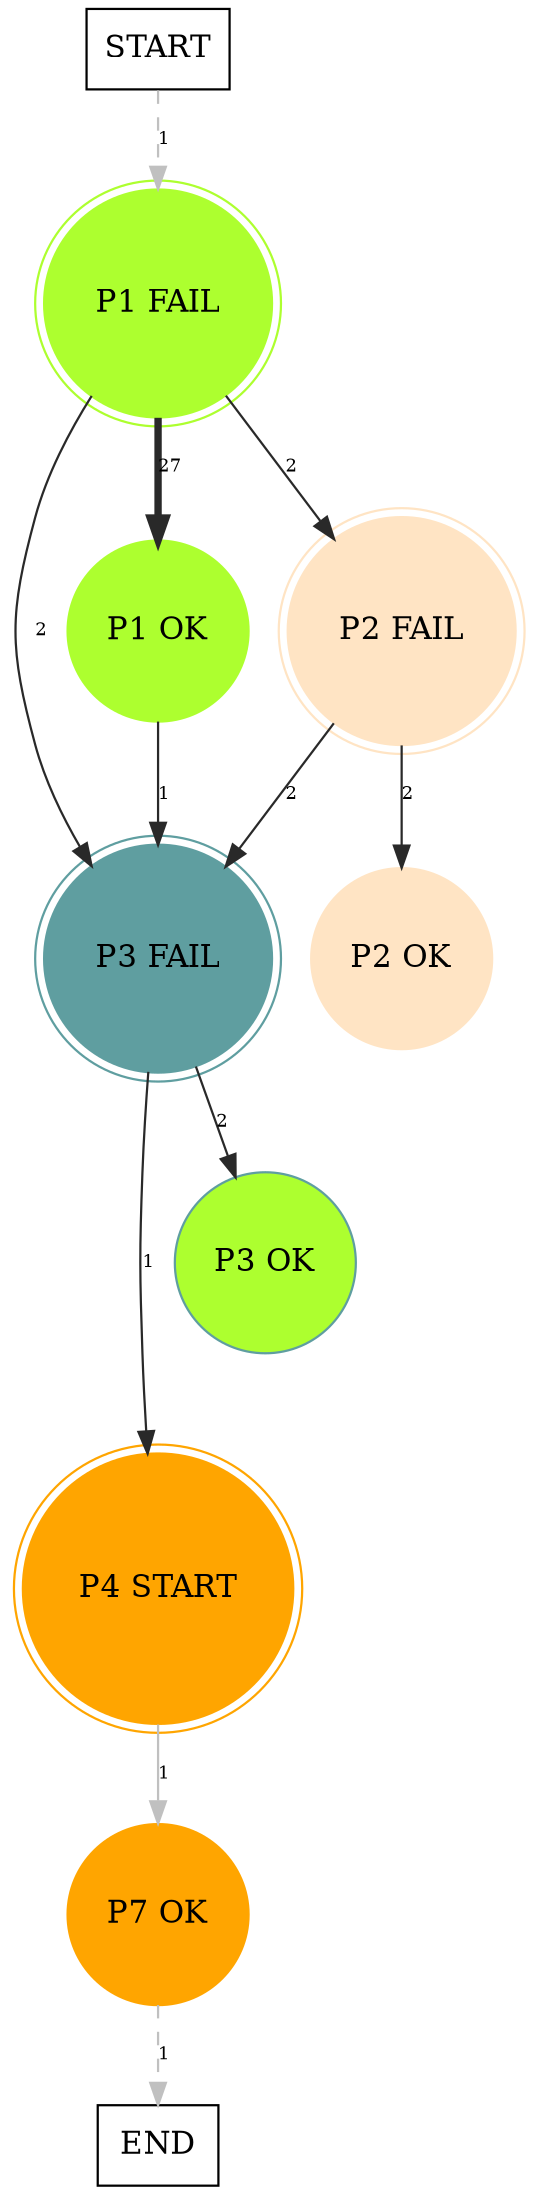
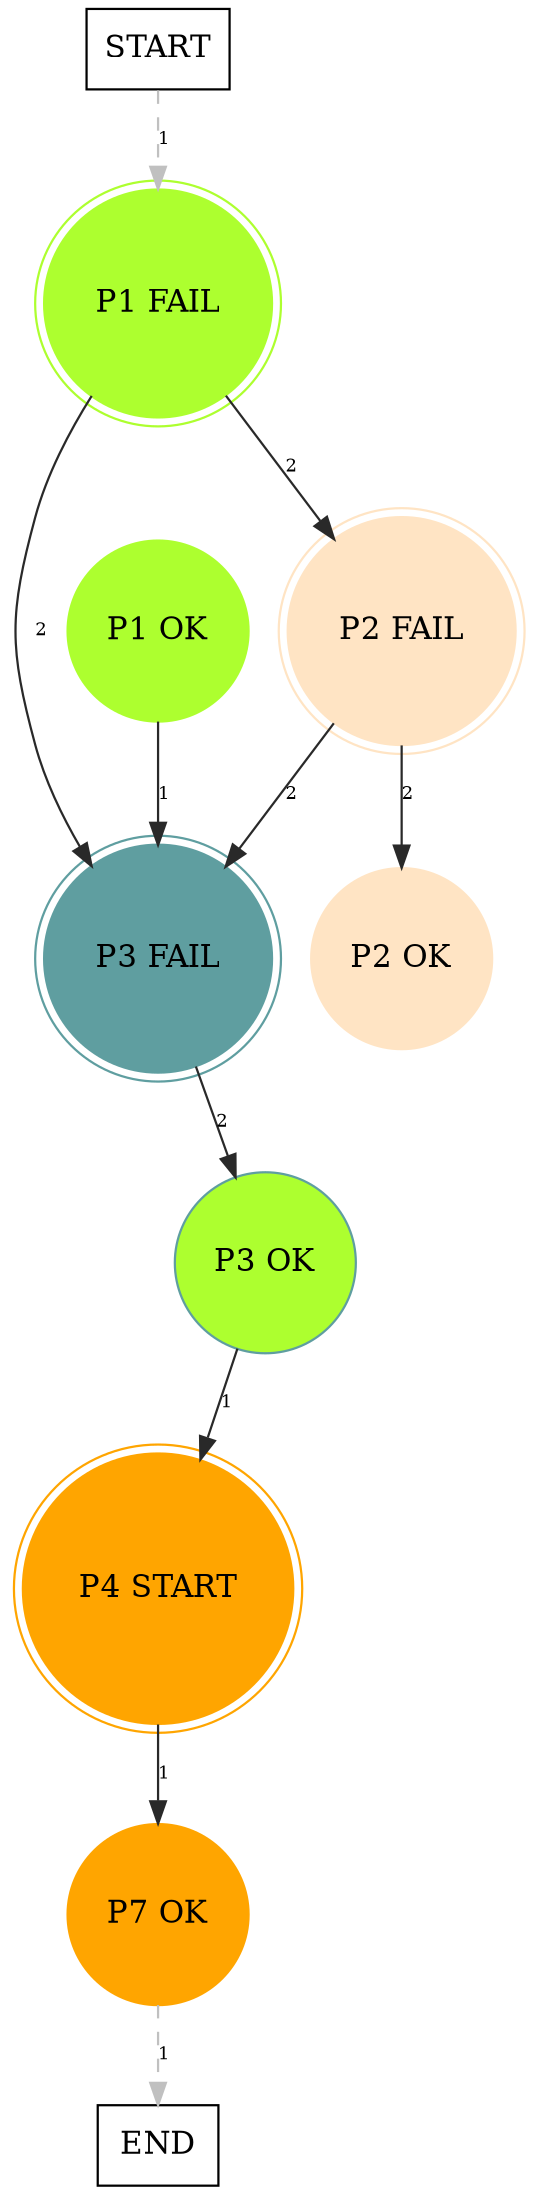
(158, 468) -> none
(140, 1251) -> (223, 1393)
(158, 1763) -> (158, 1763)
